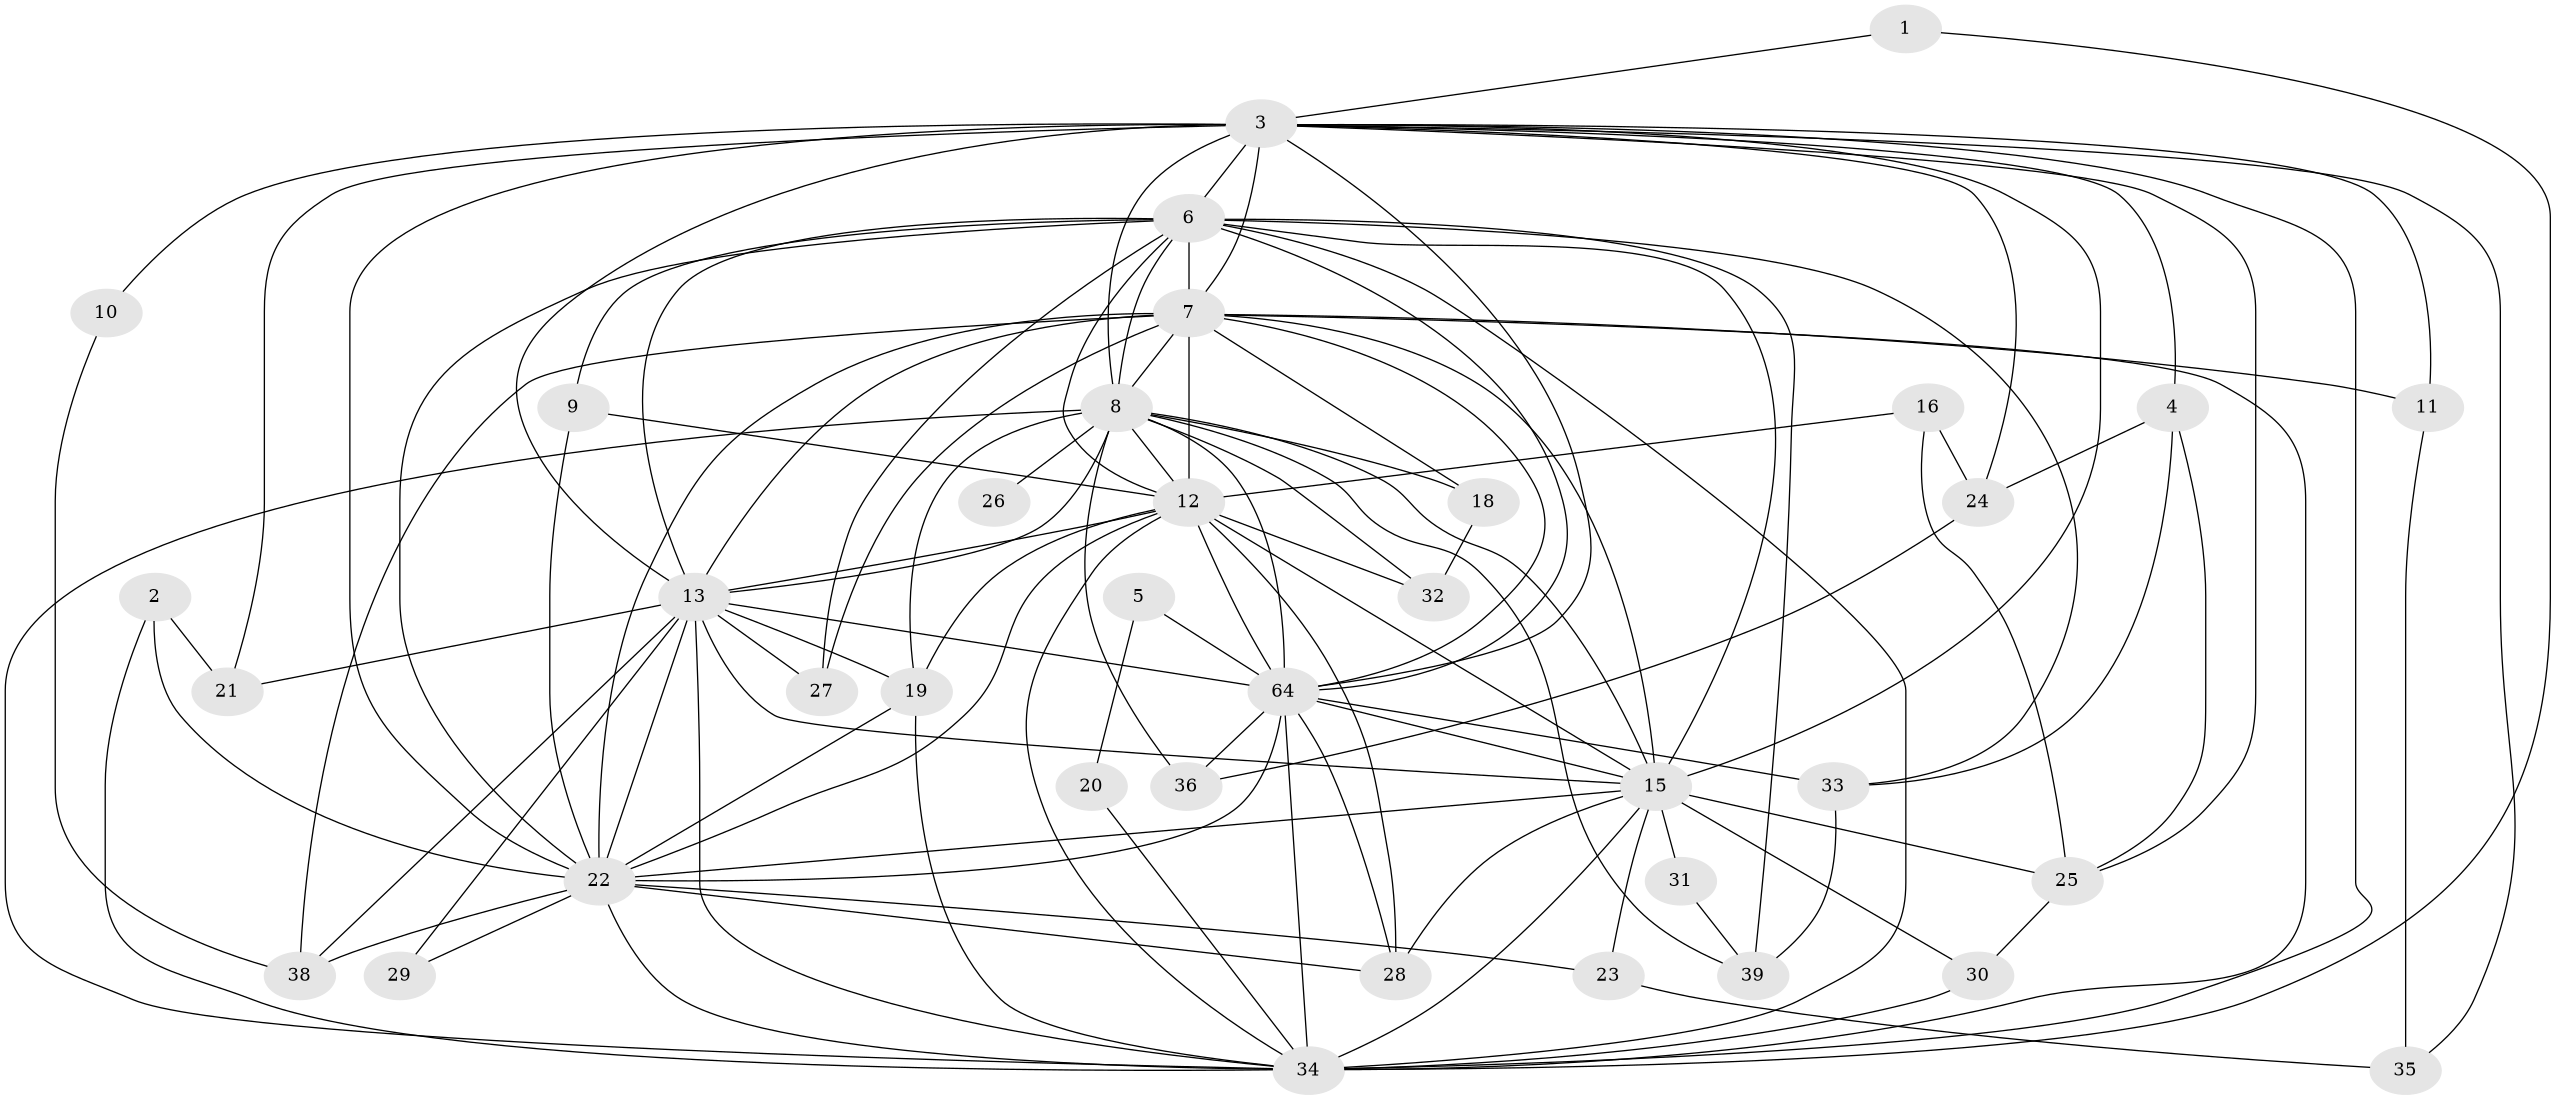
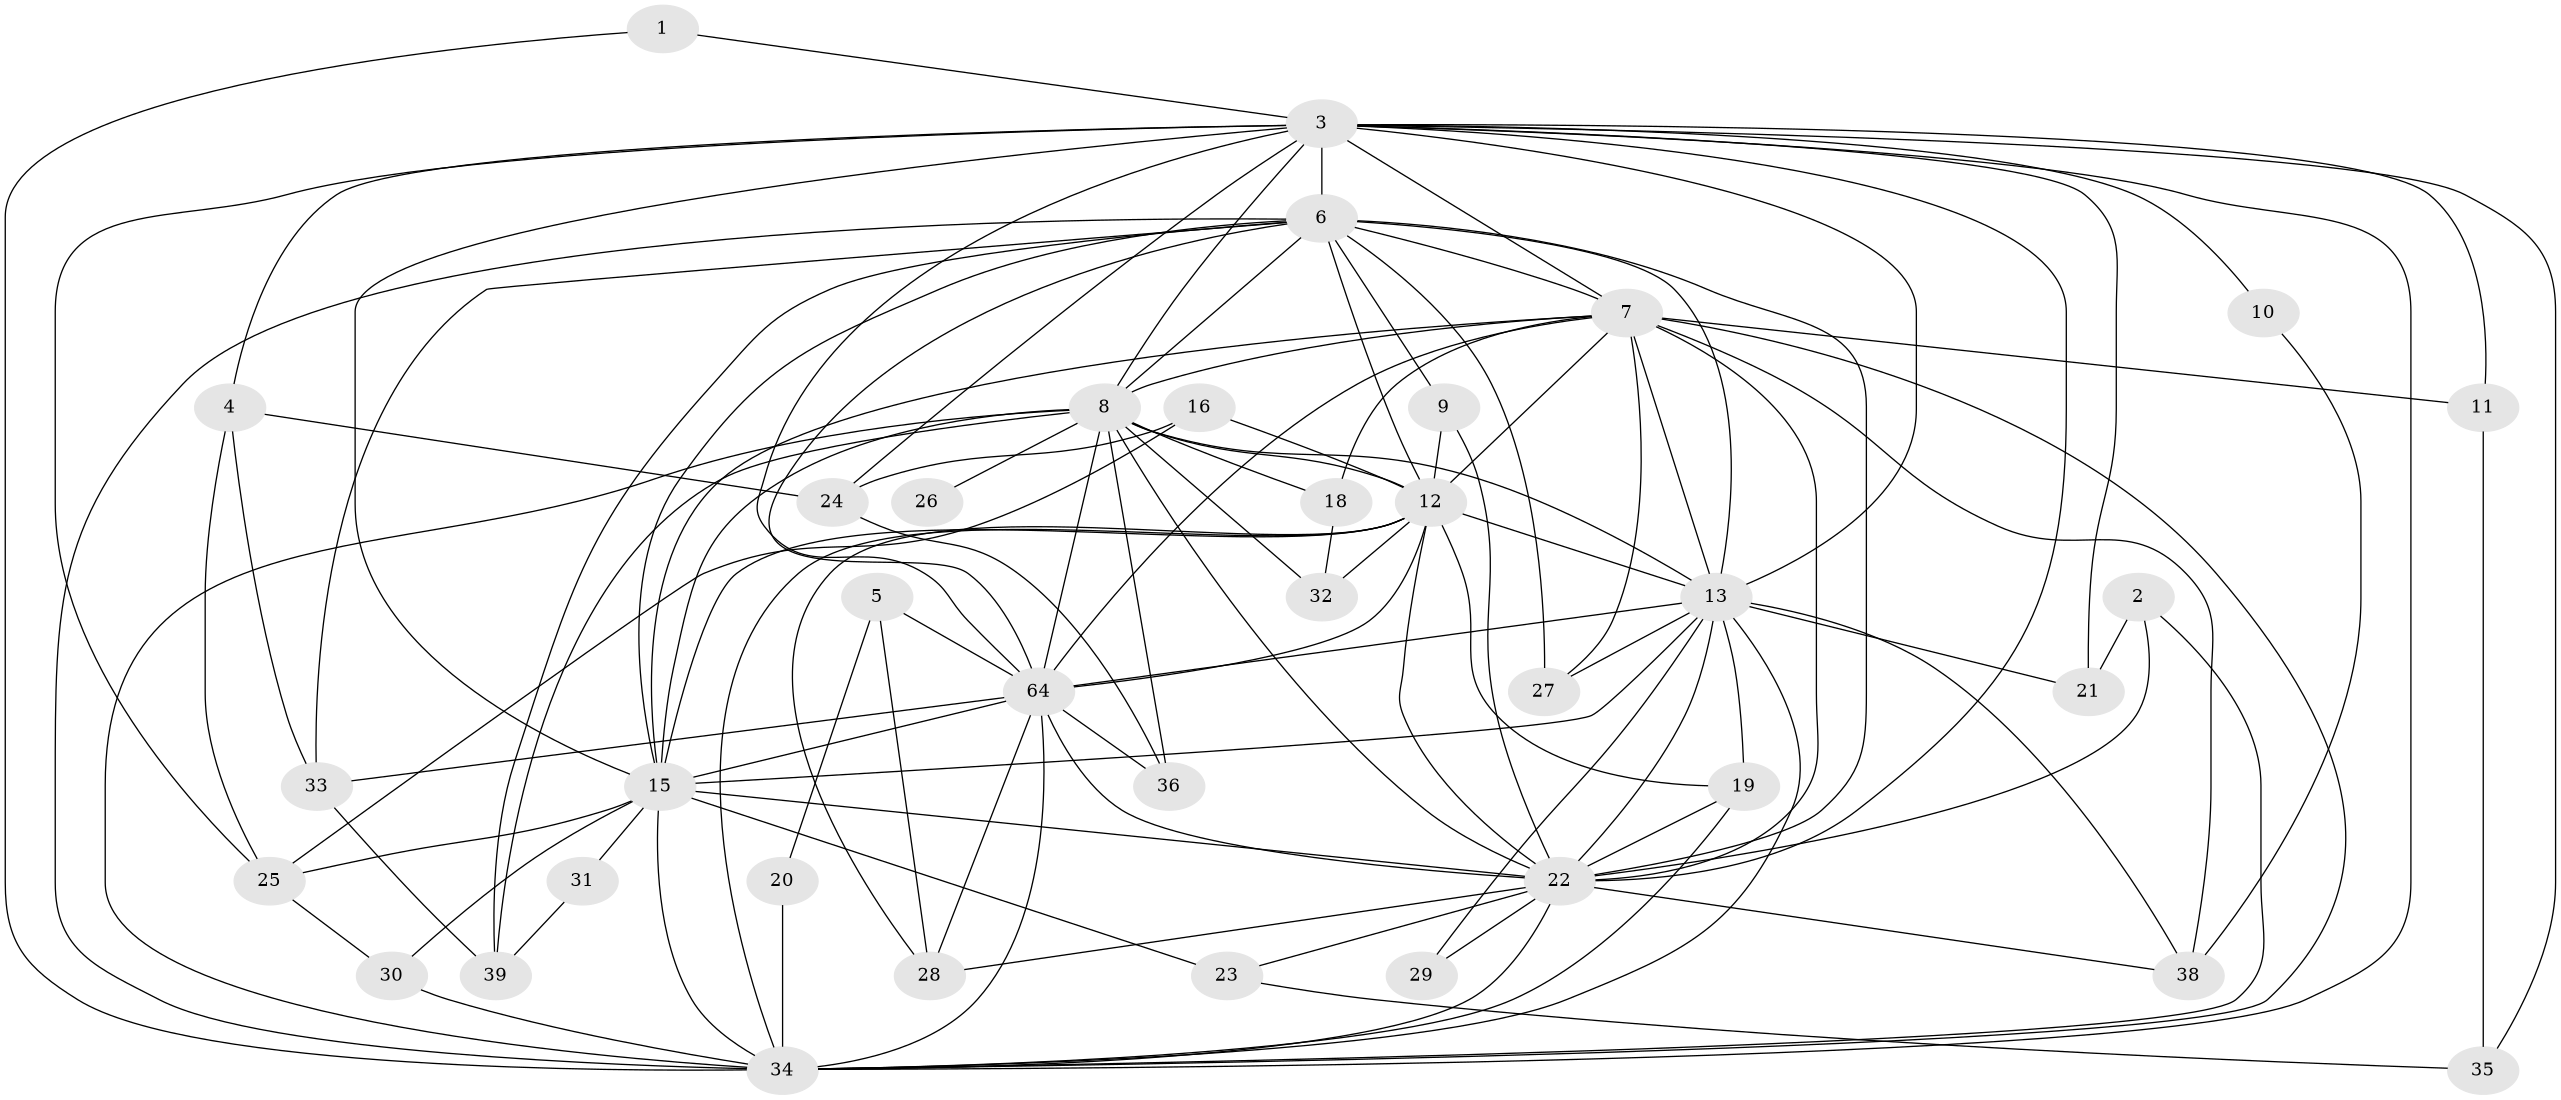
(935, 497) -> (1294, 679)
(1498, 852) -> (904, 787)
